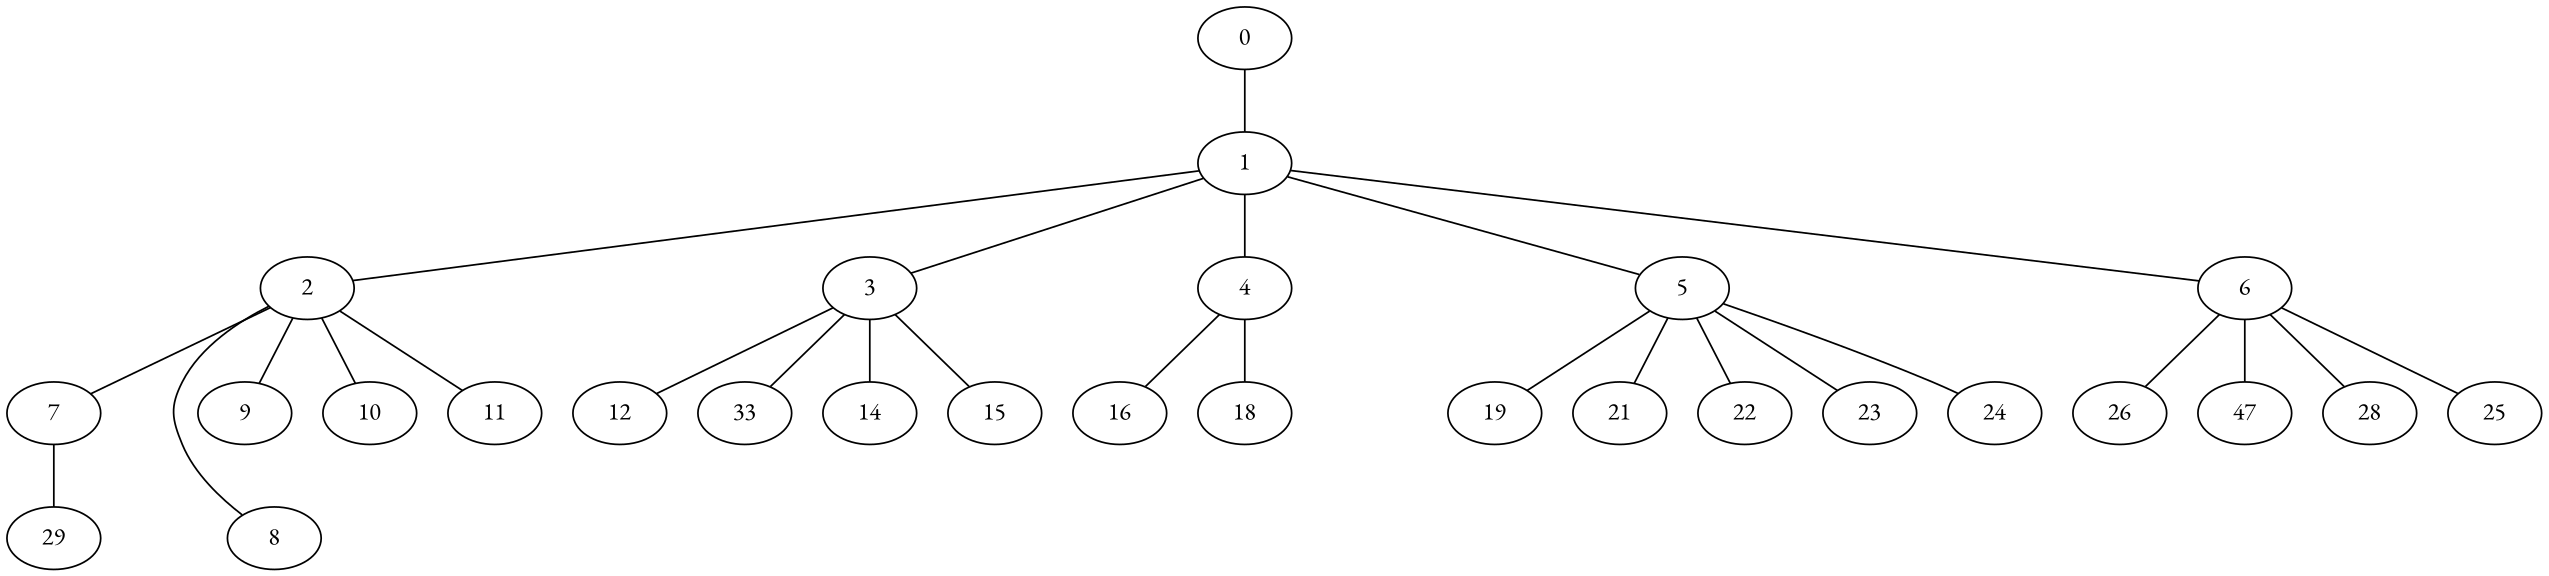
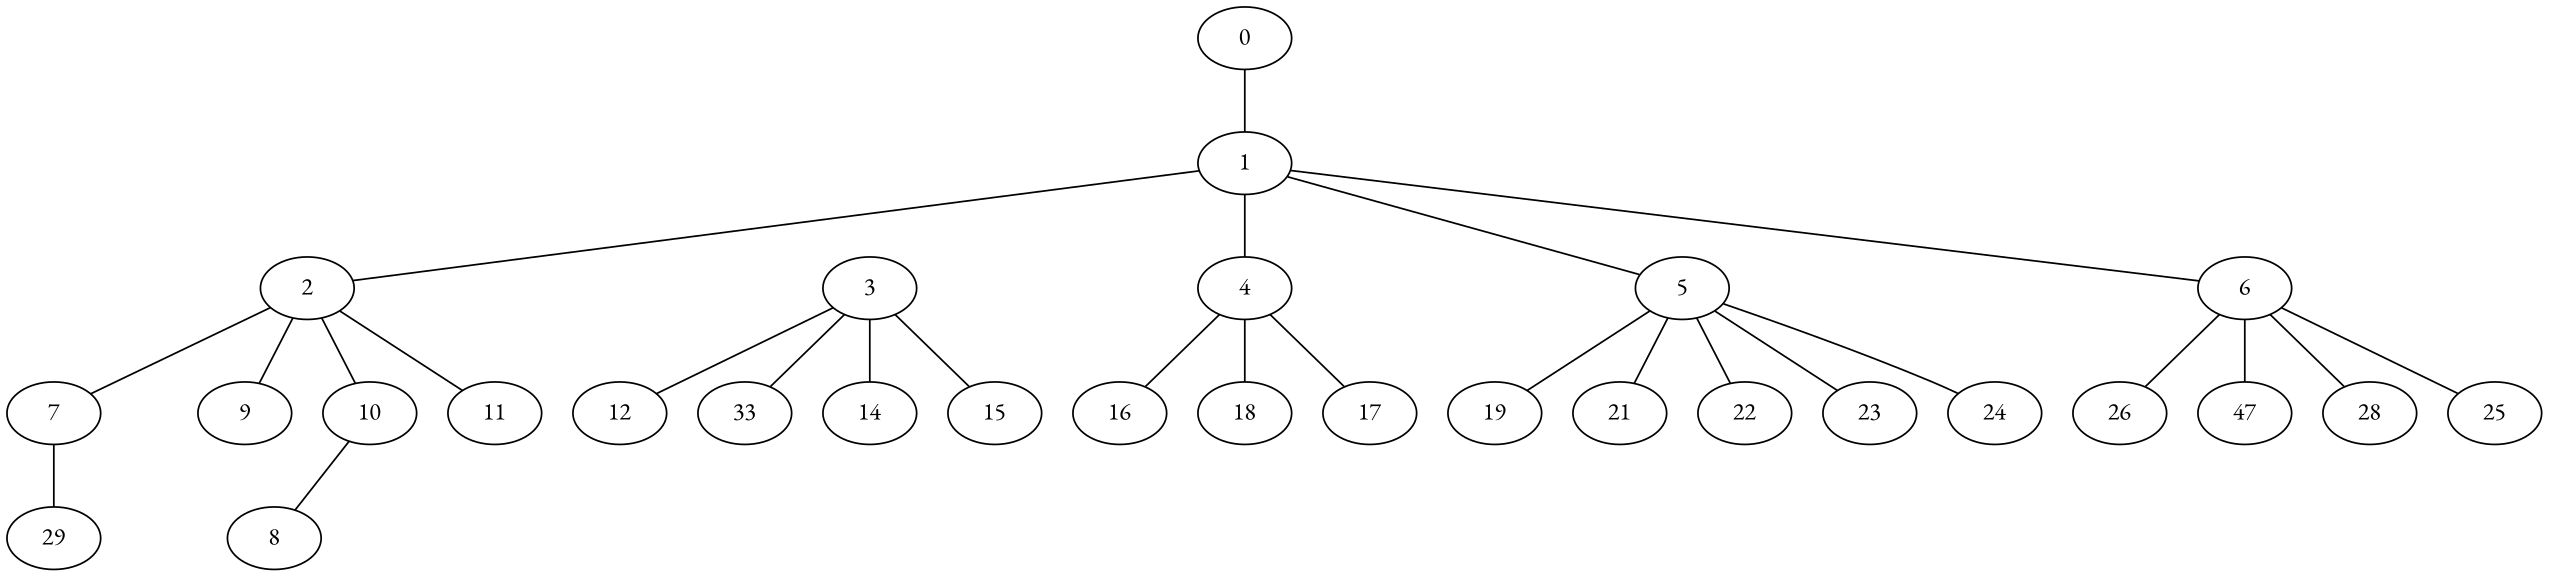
(1057, 226) -> none
(175, 402) -> (322, 476)
none -> (1370, 413)
